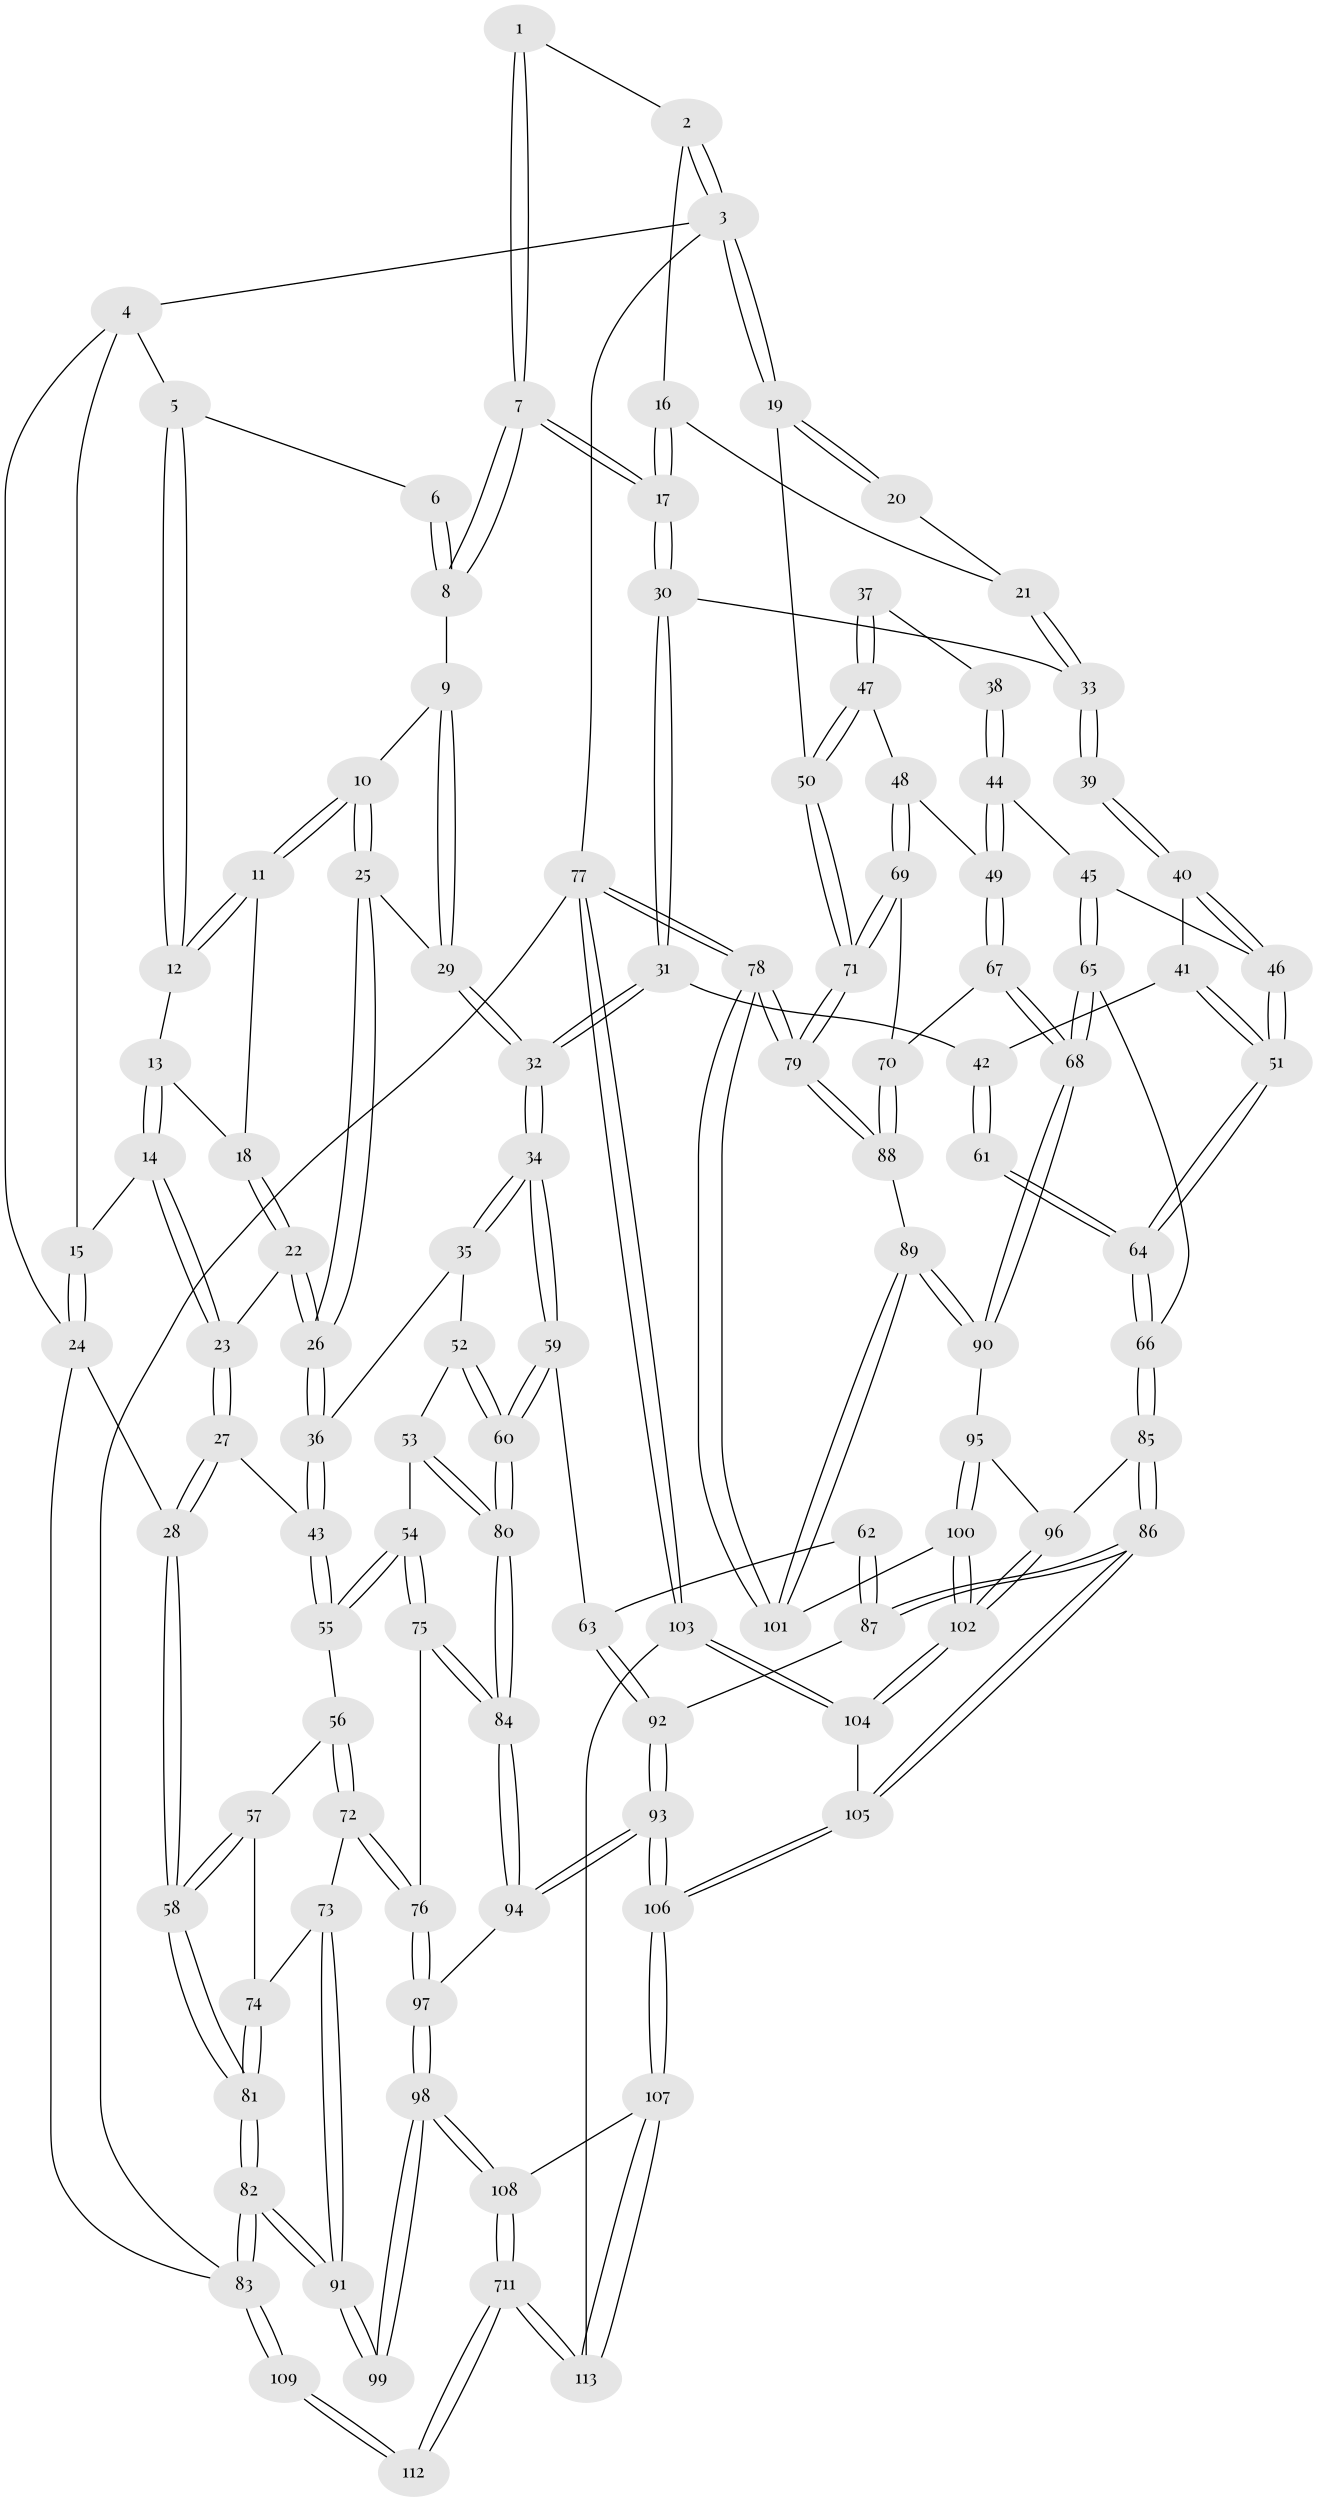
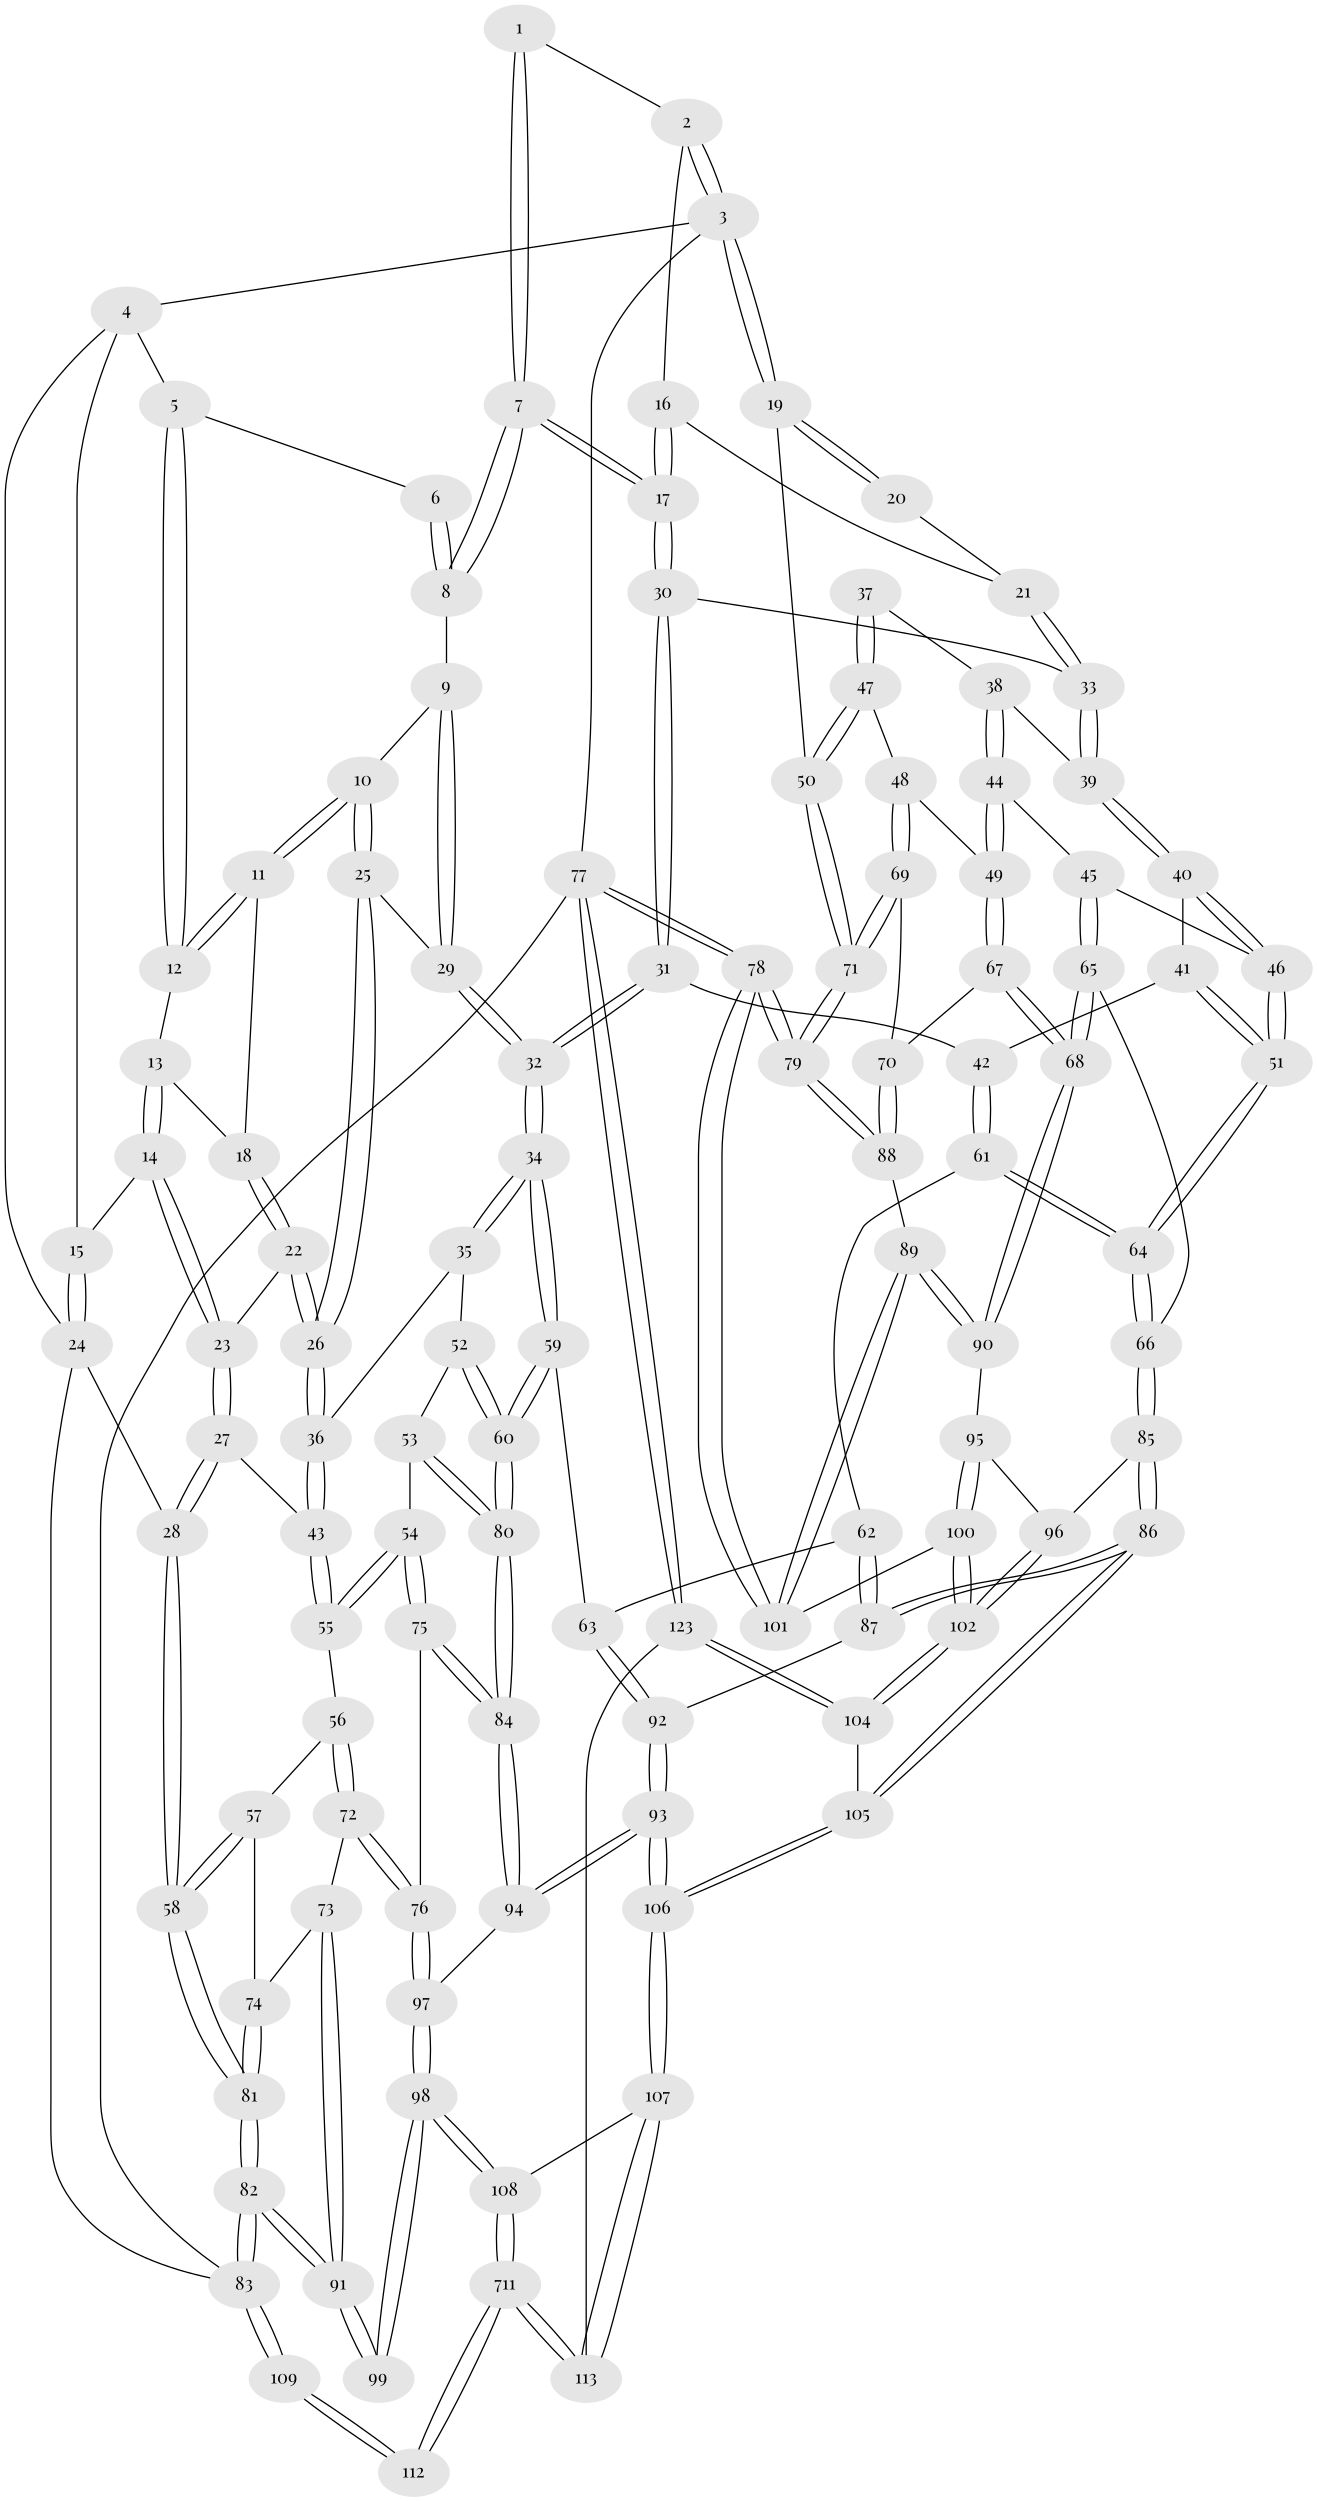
none -> (1042, 734)
none -> (837, 1314)
(682, 1627) -> (682, 1627)
